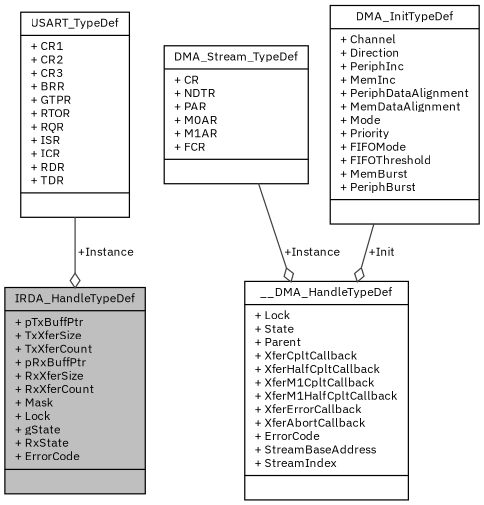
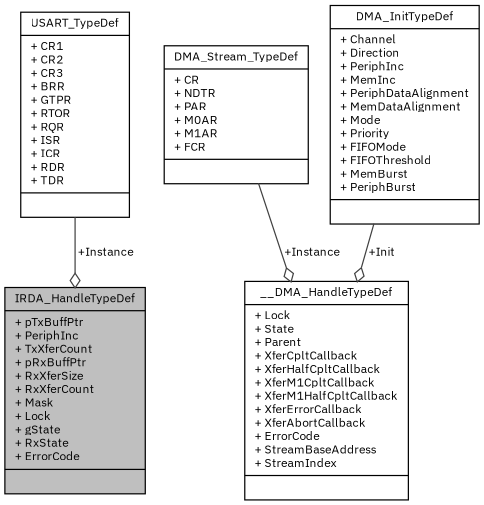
(48, 336) -> (47, 336)
